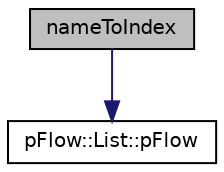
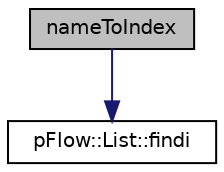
(112, 142) -> (112, 142)
